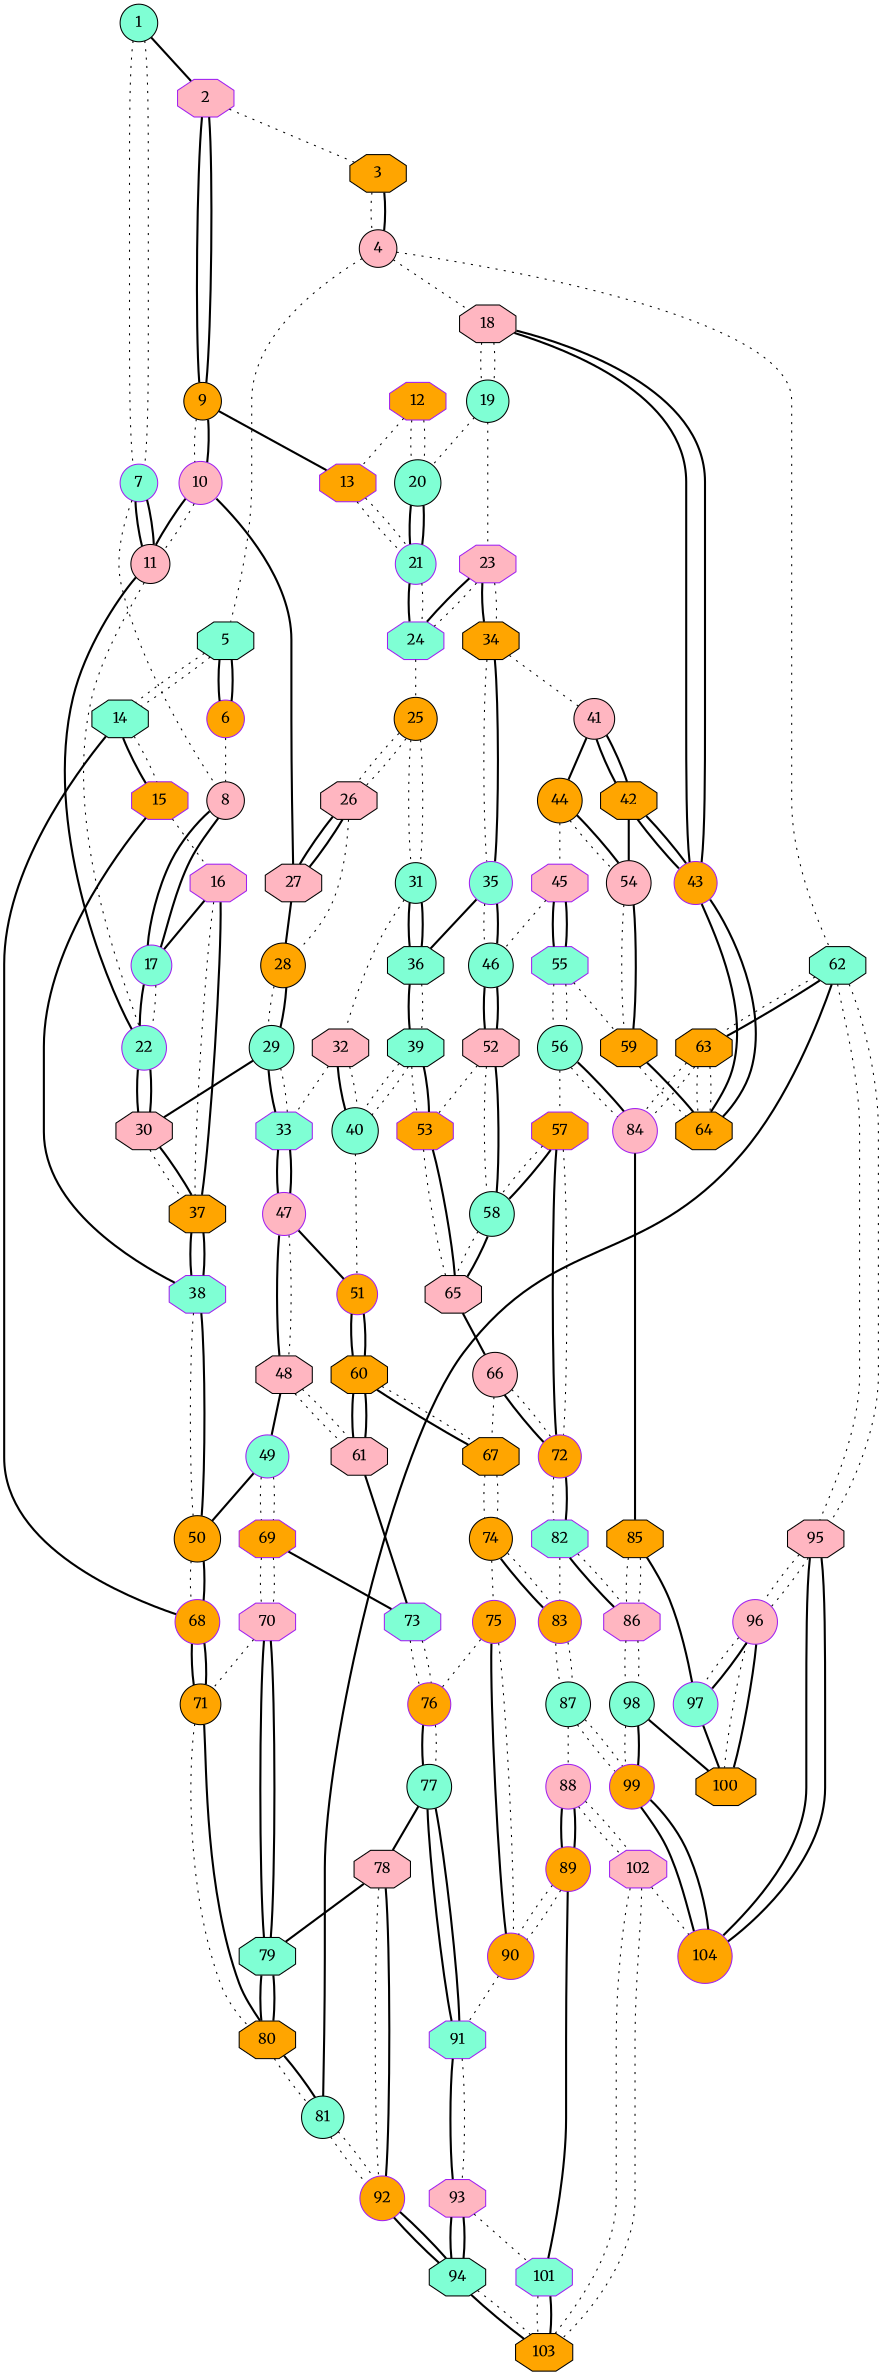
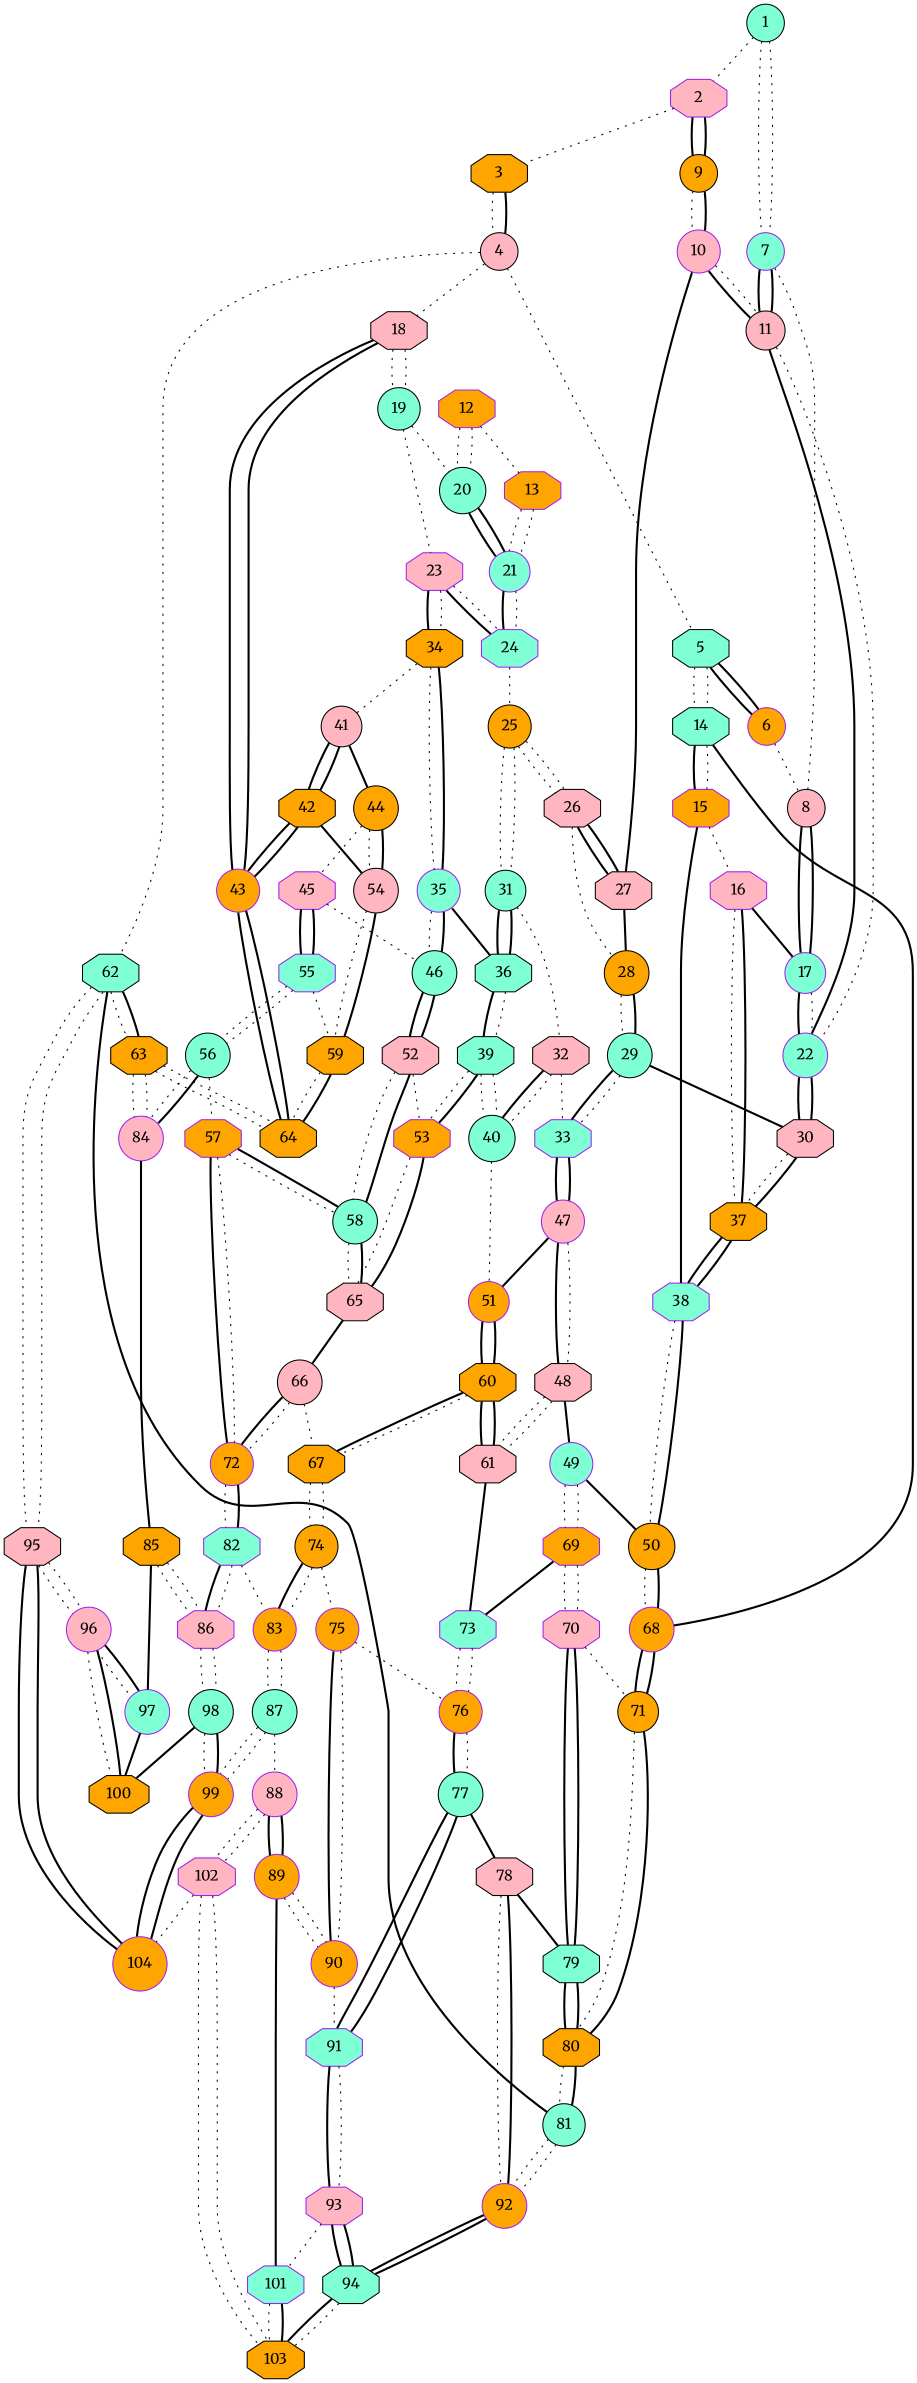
(171, 59) -> (733, 59)
(273, 441) -> none
